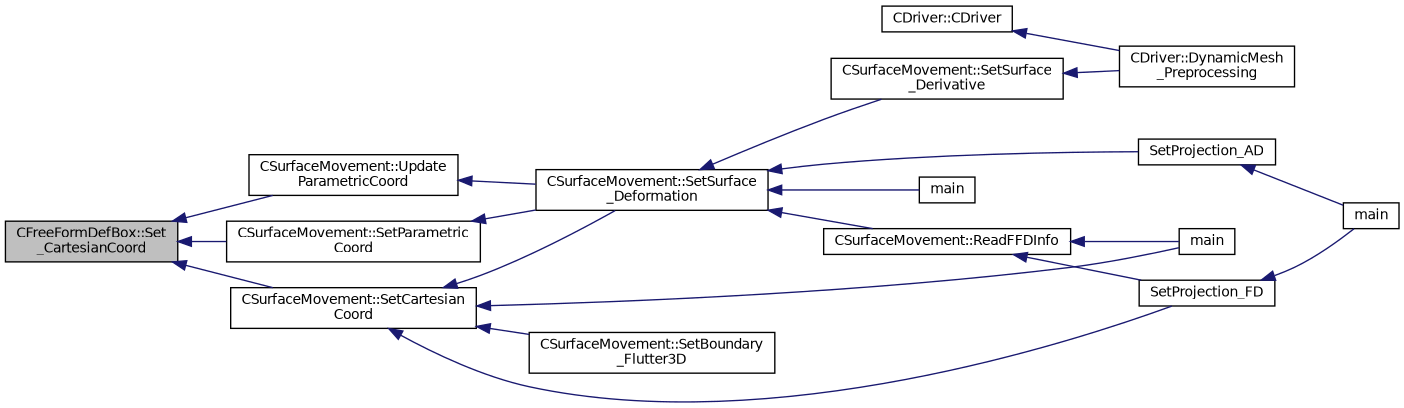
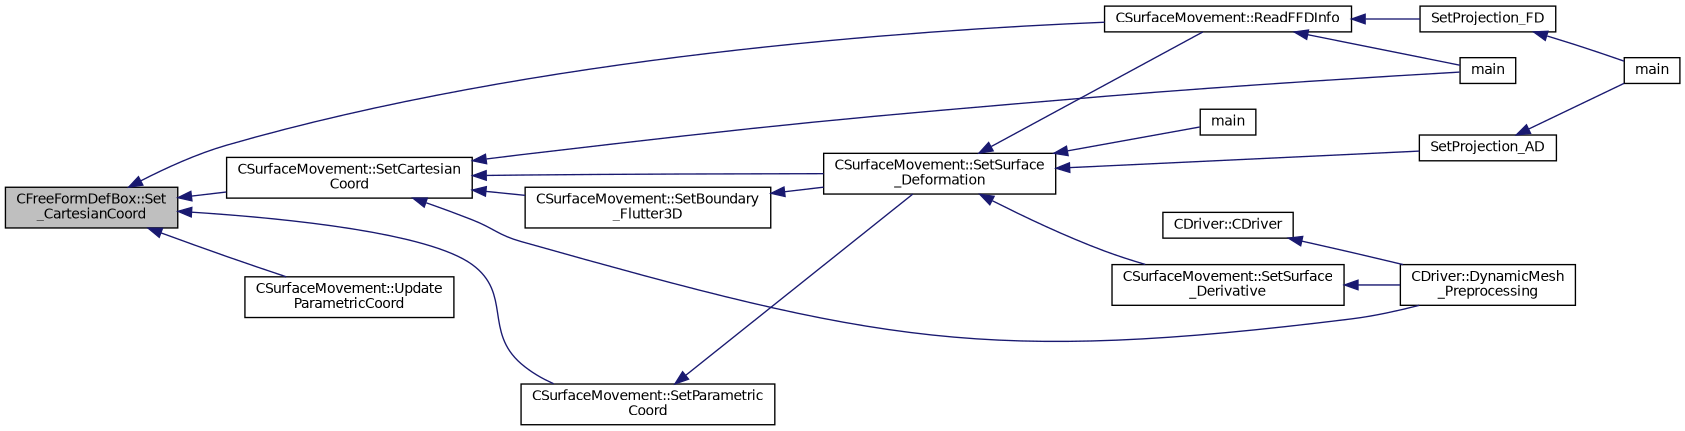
none -> (616, 66)
(504, 183) -> (804, 189)
(786, 396) -> (915, 333)
